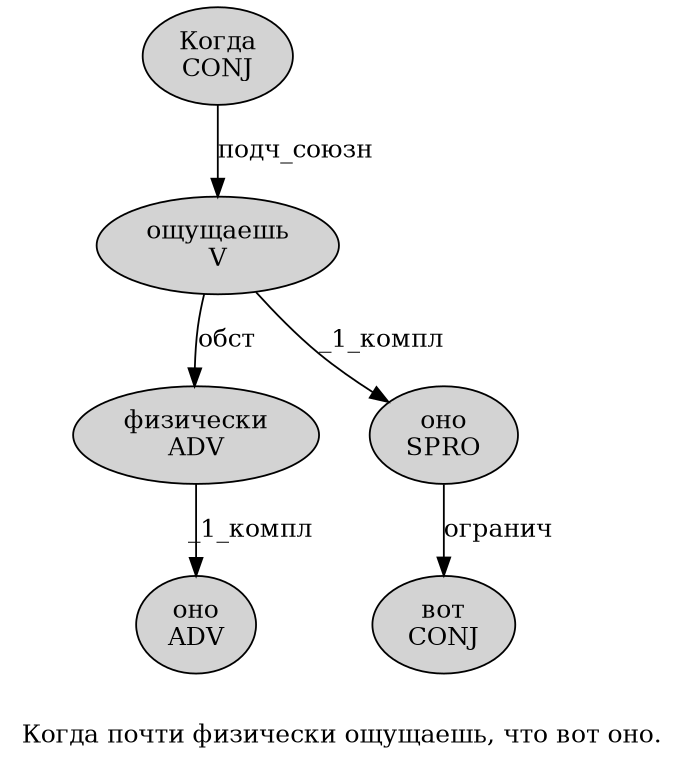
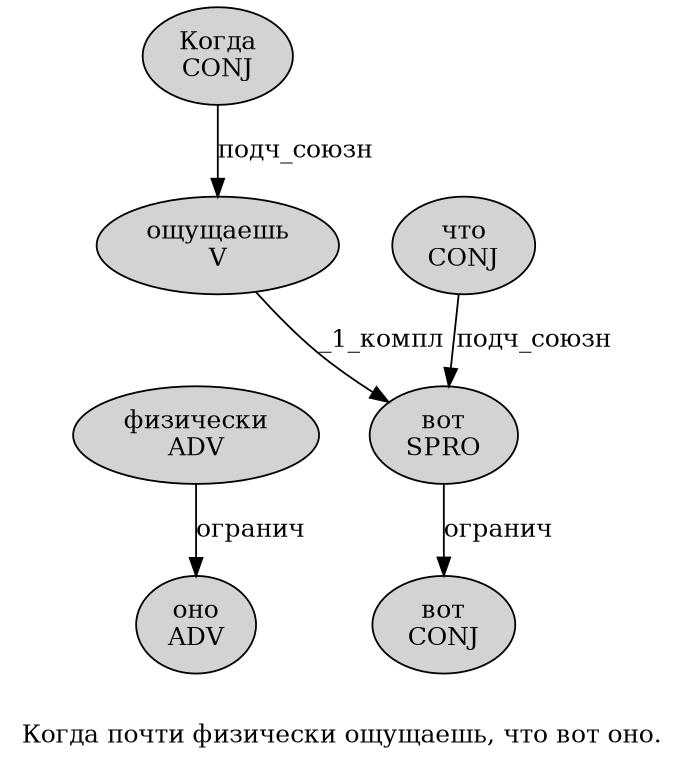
none -> (464, 245)
(197, 331) -> none
(444, 435) -> (444, 435)
(251, 530) -> (251, 530)
